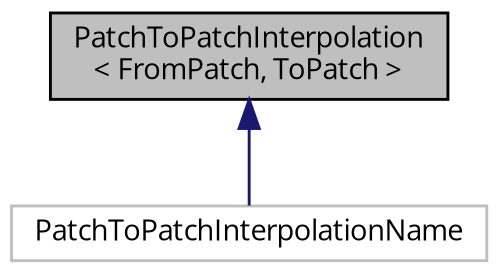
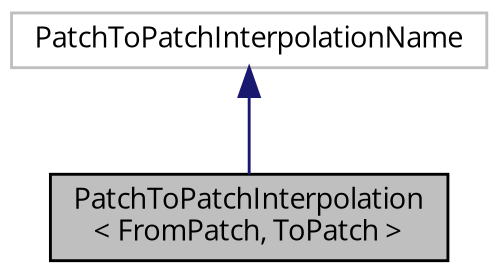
(249, 167) -> (249, 136)
